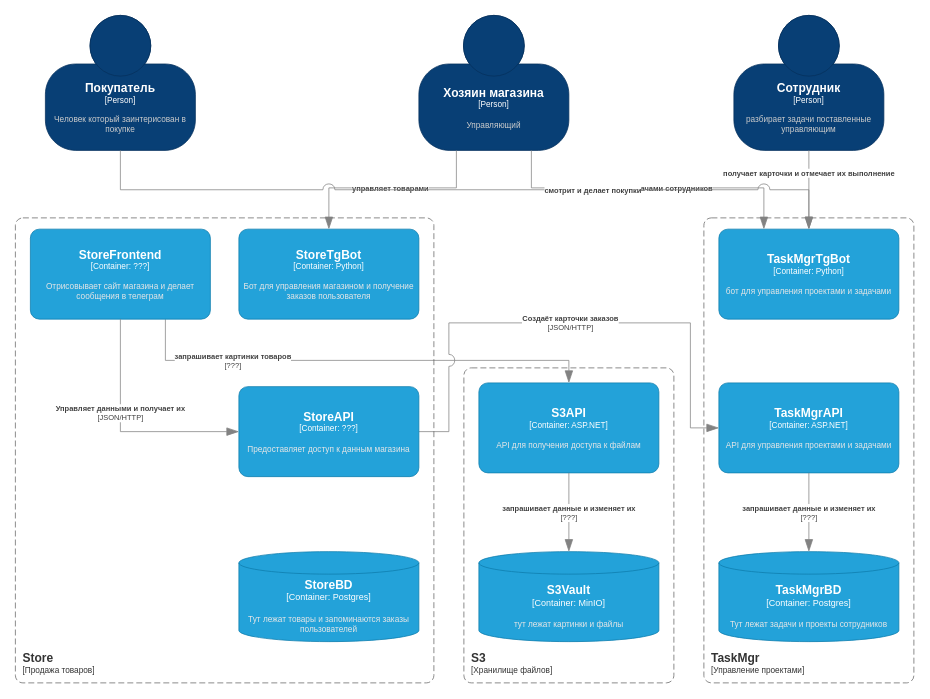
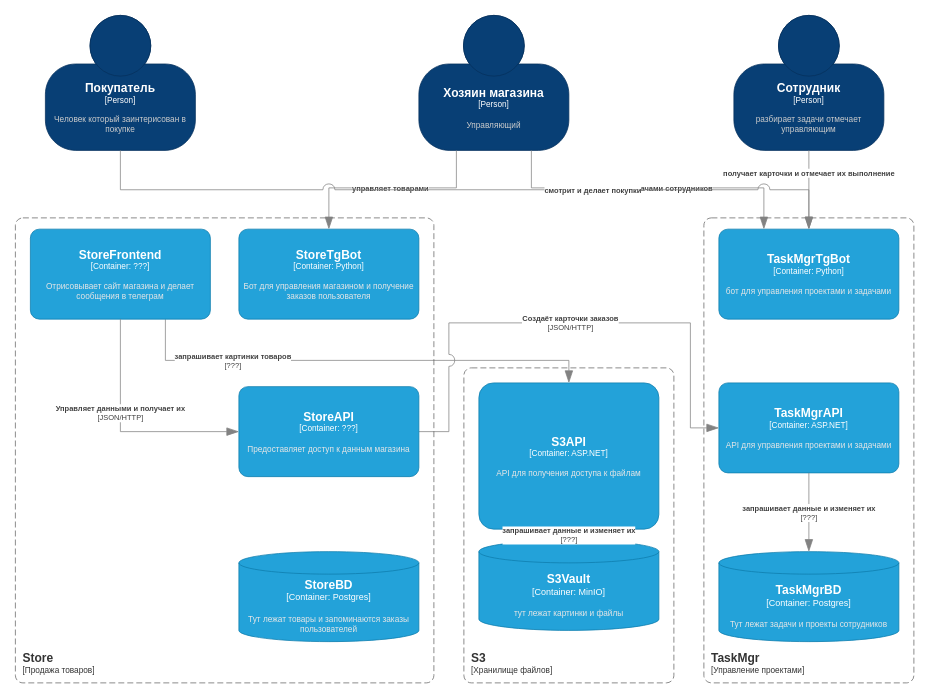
(809, 108) -> (809, 108)
(569, 428) -> (569, 456)
(569, 597) -> (569, 585)
